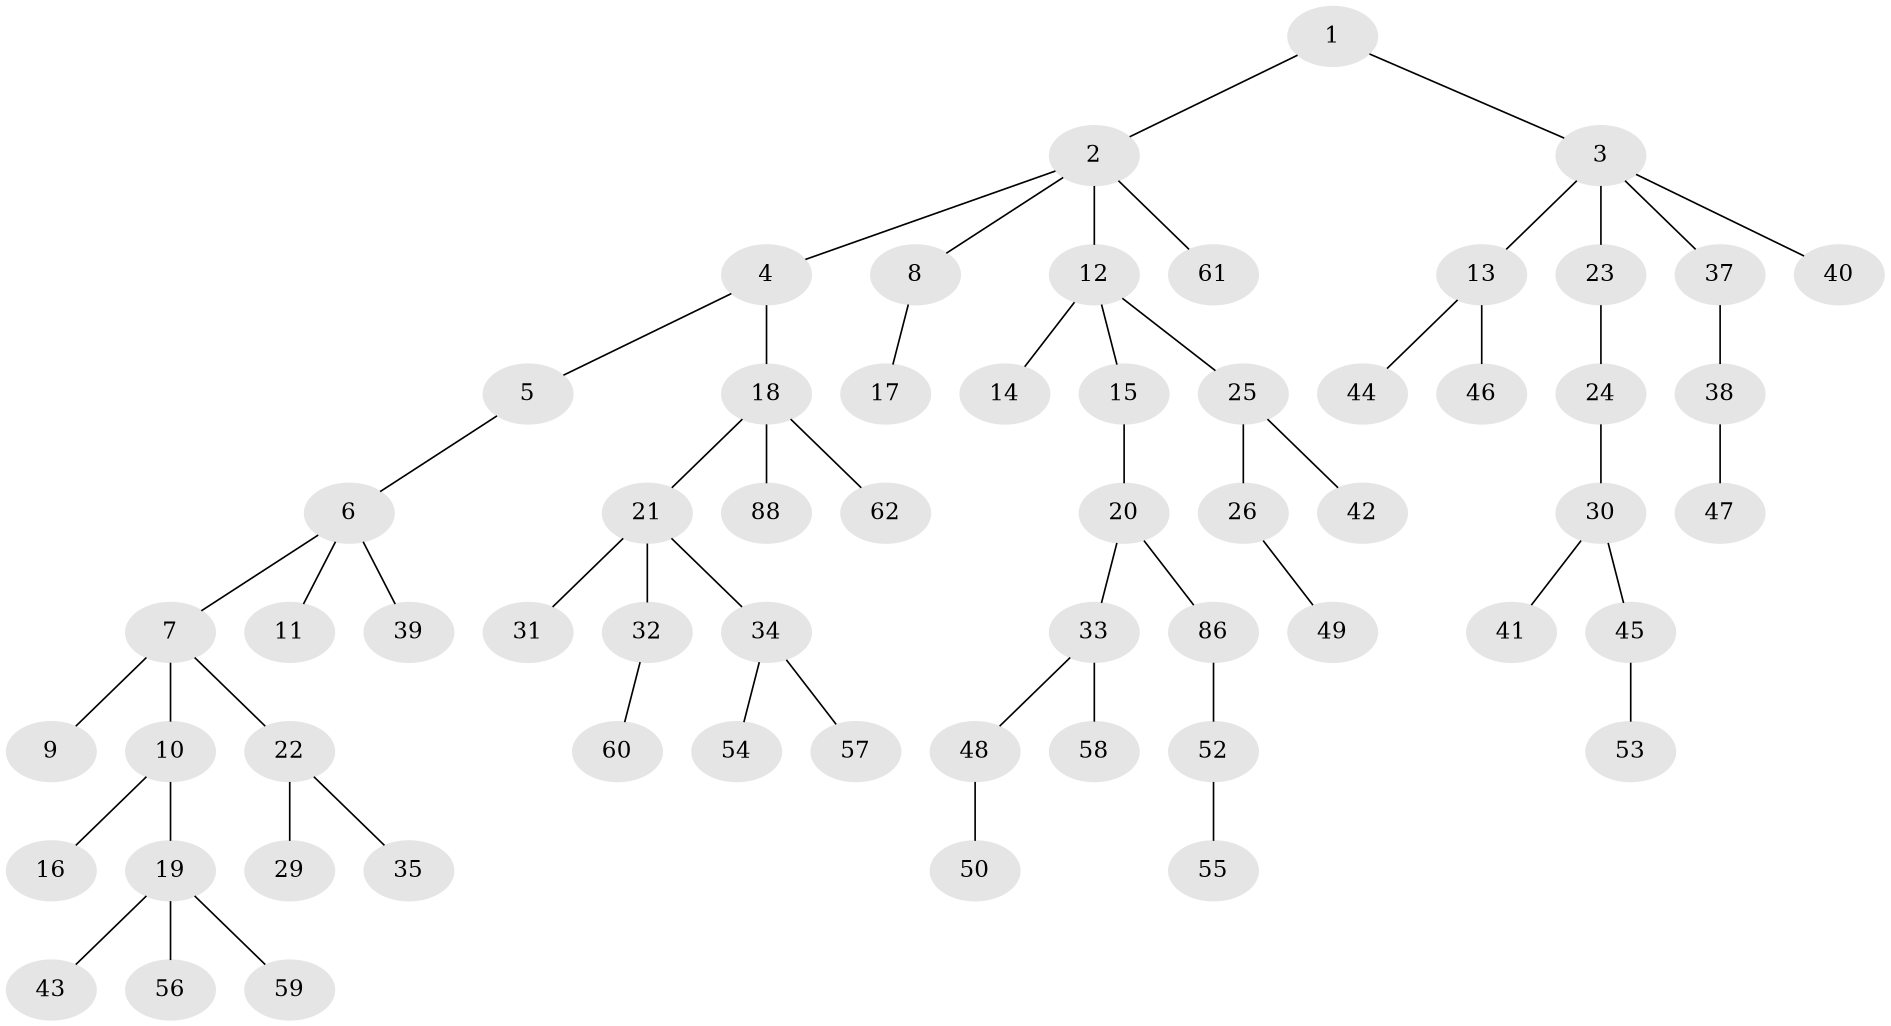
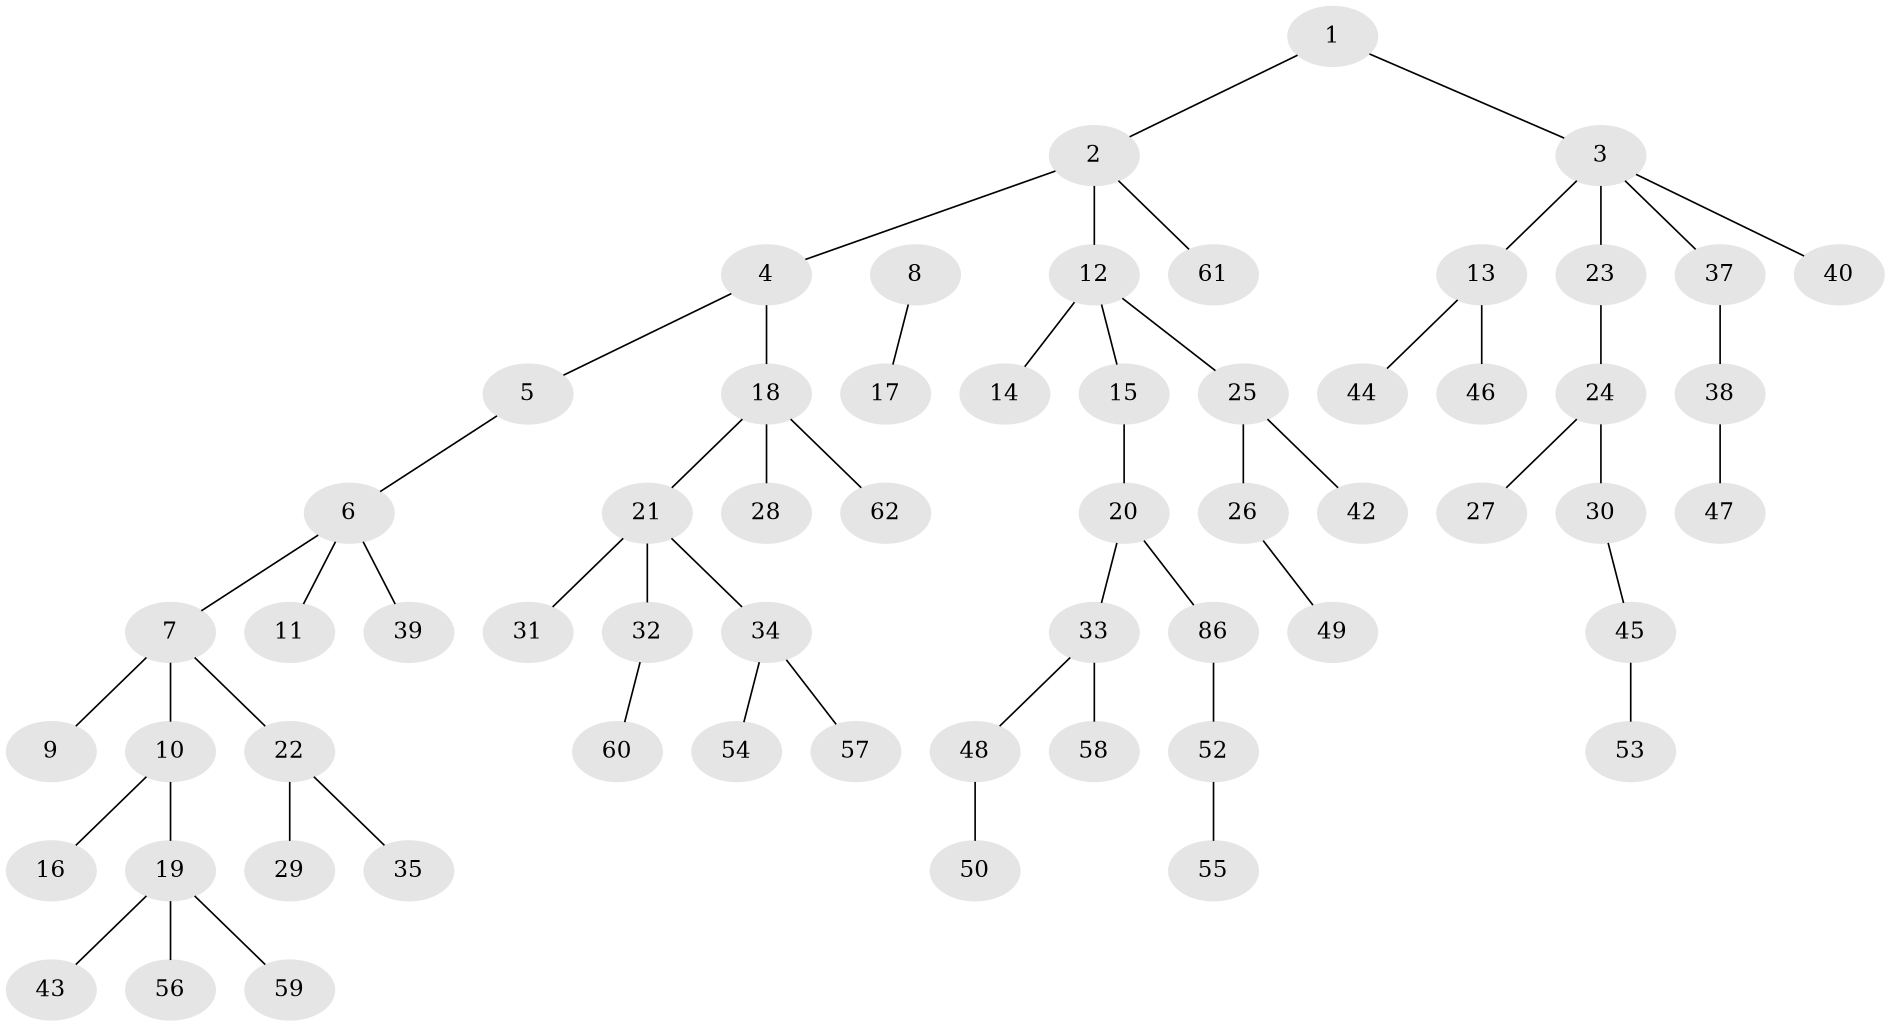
(1005, 215) -> none
(767, 513) -> (767, 513)
none -> (1482, 513)
(1512, 632) -> none
